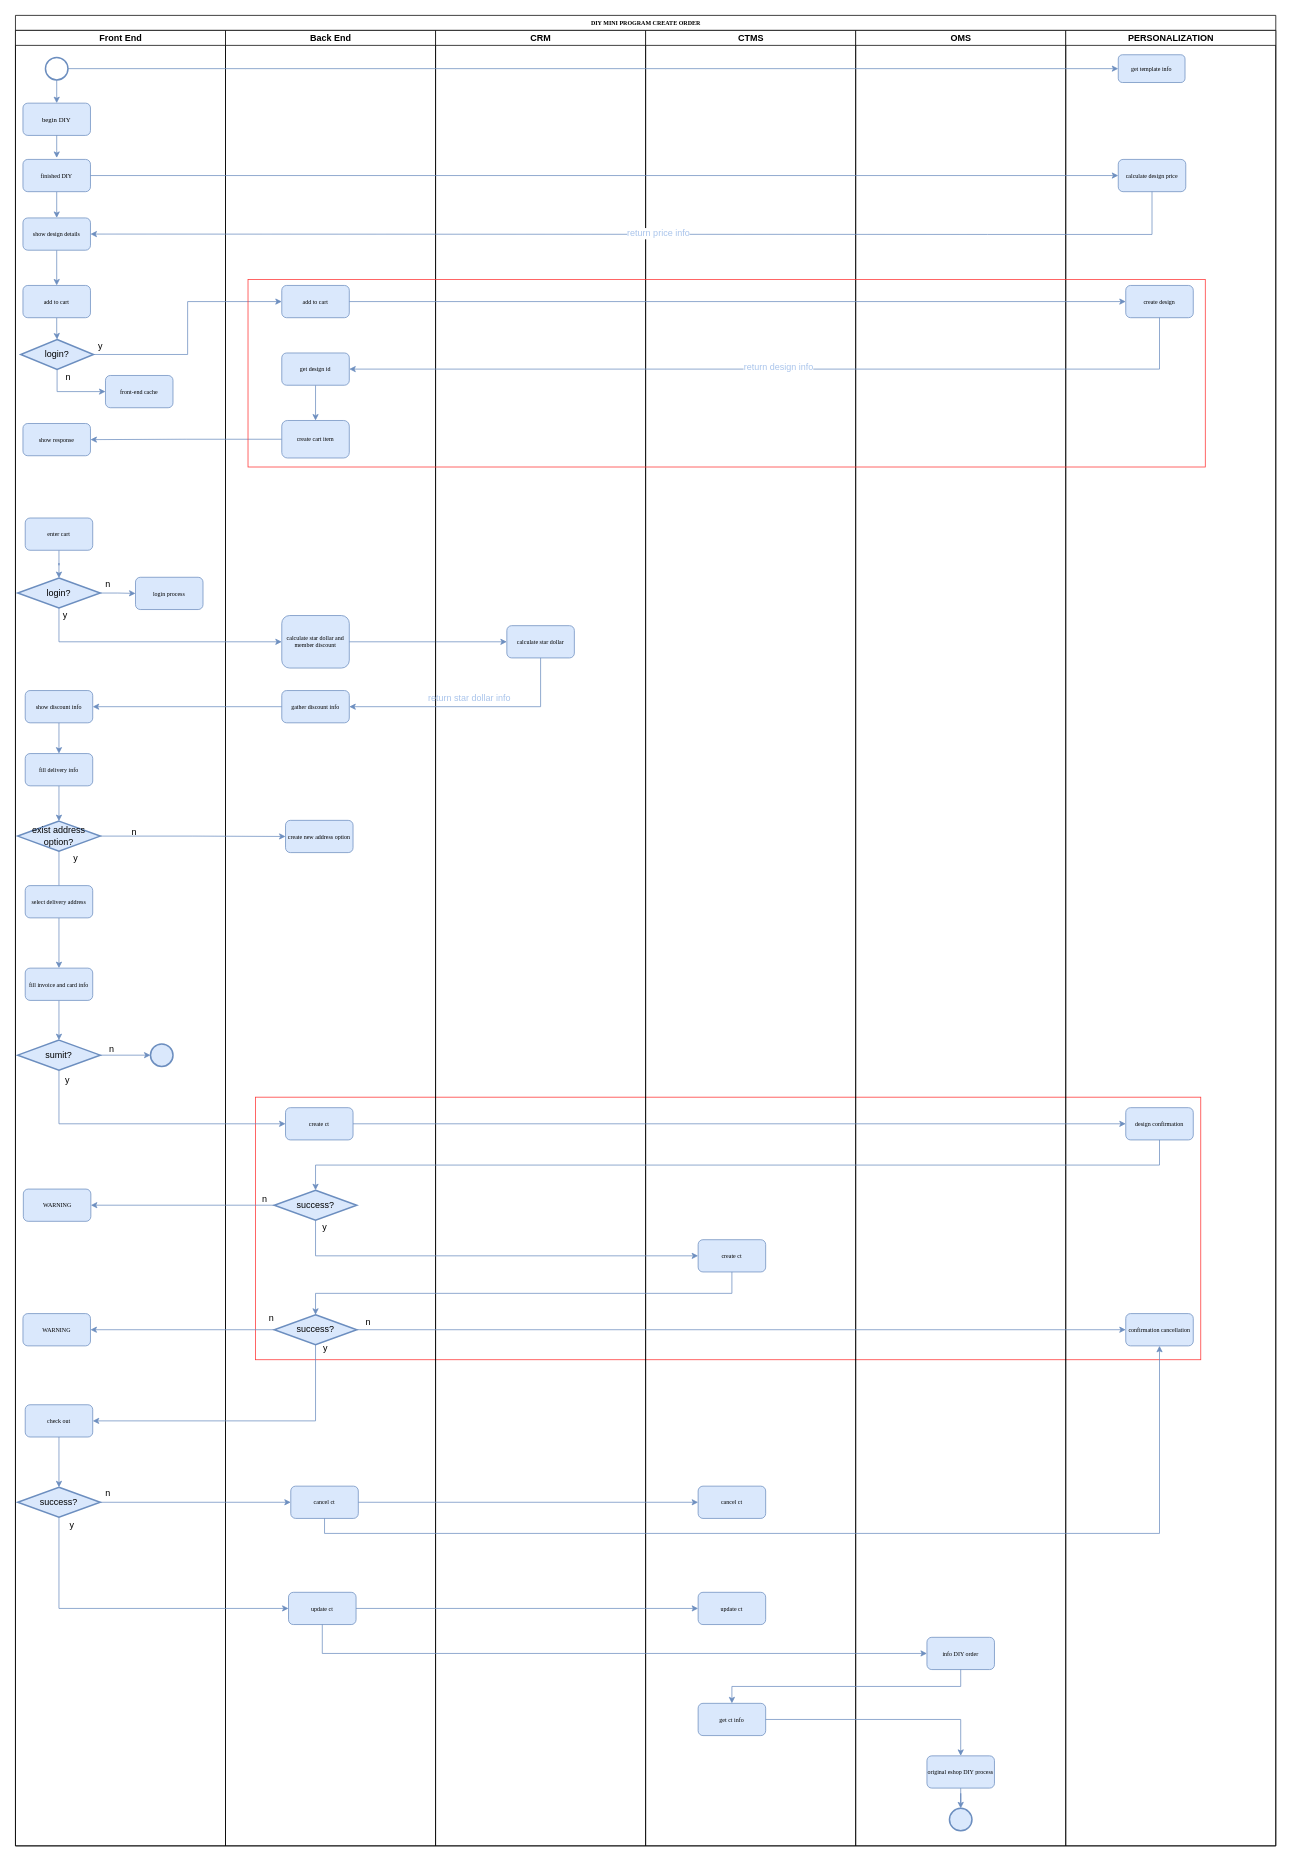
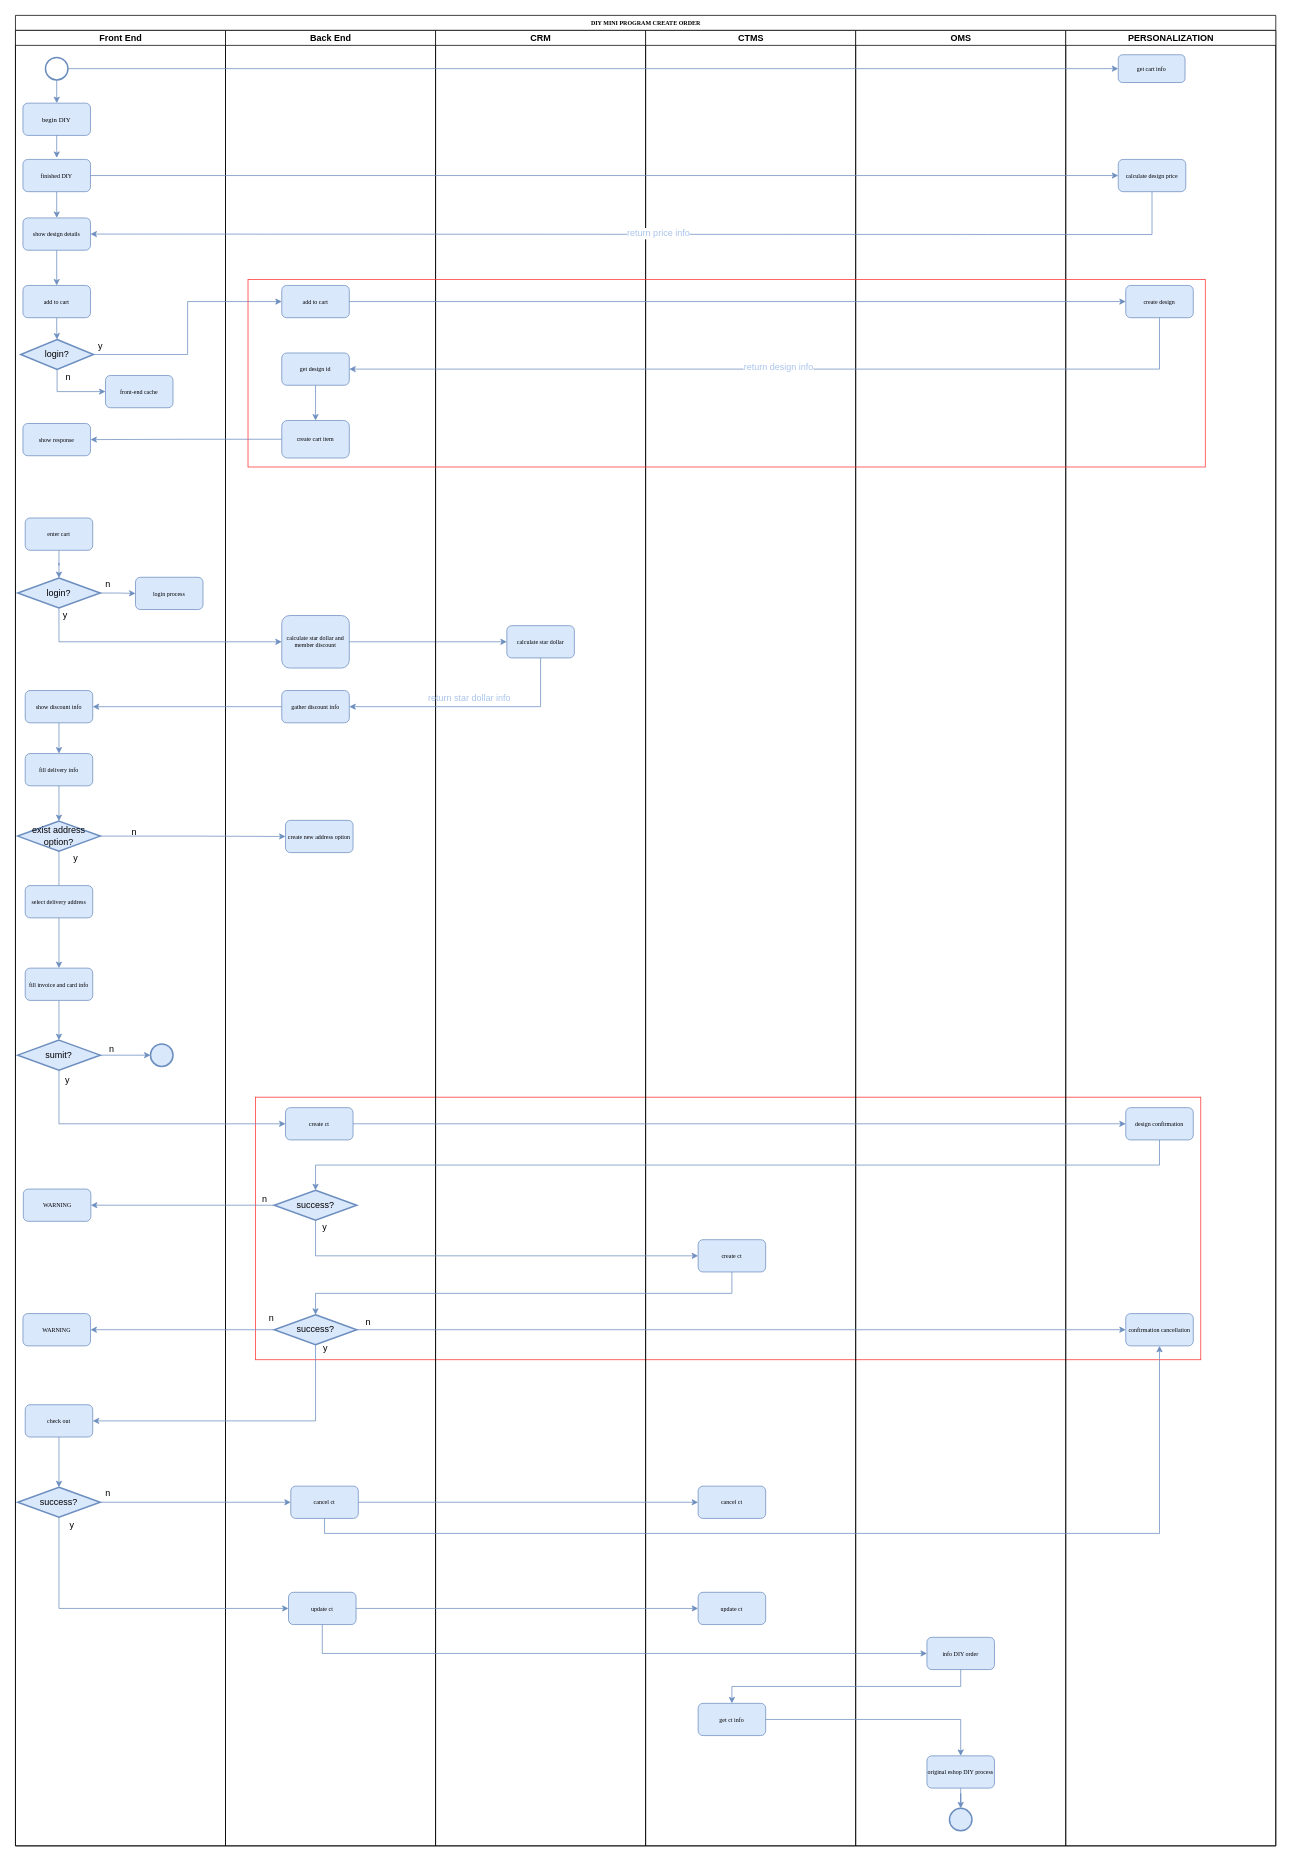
(1151, 69) -> (1151, 69)
